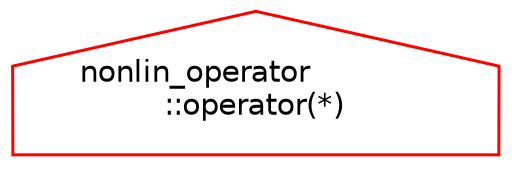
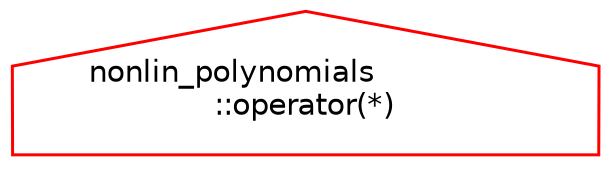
(256, 91) -> (306, 91)
